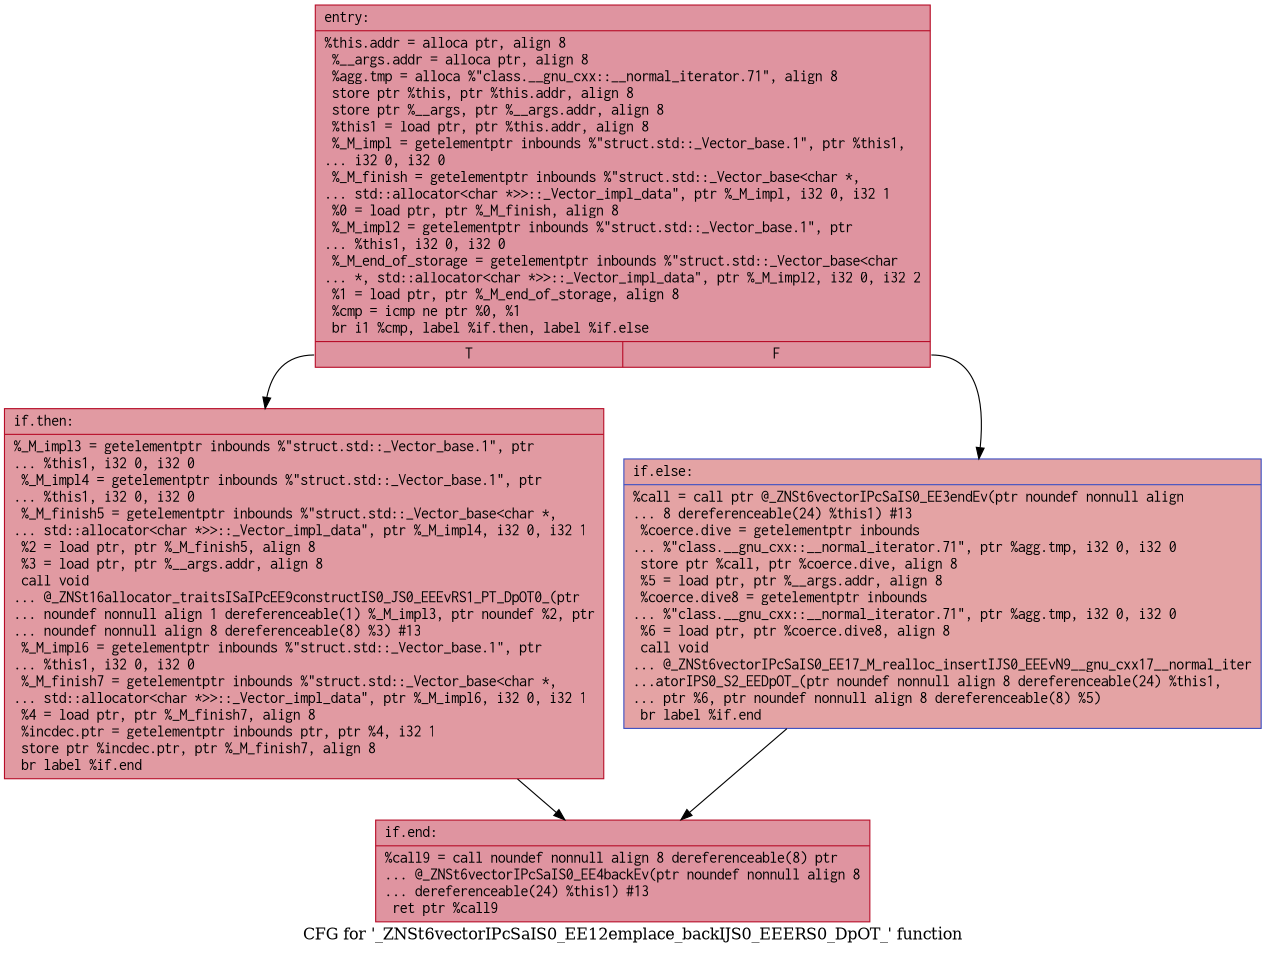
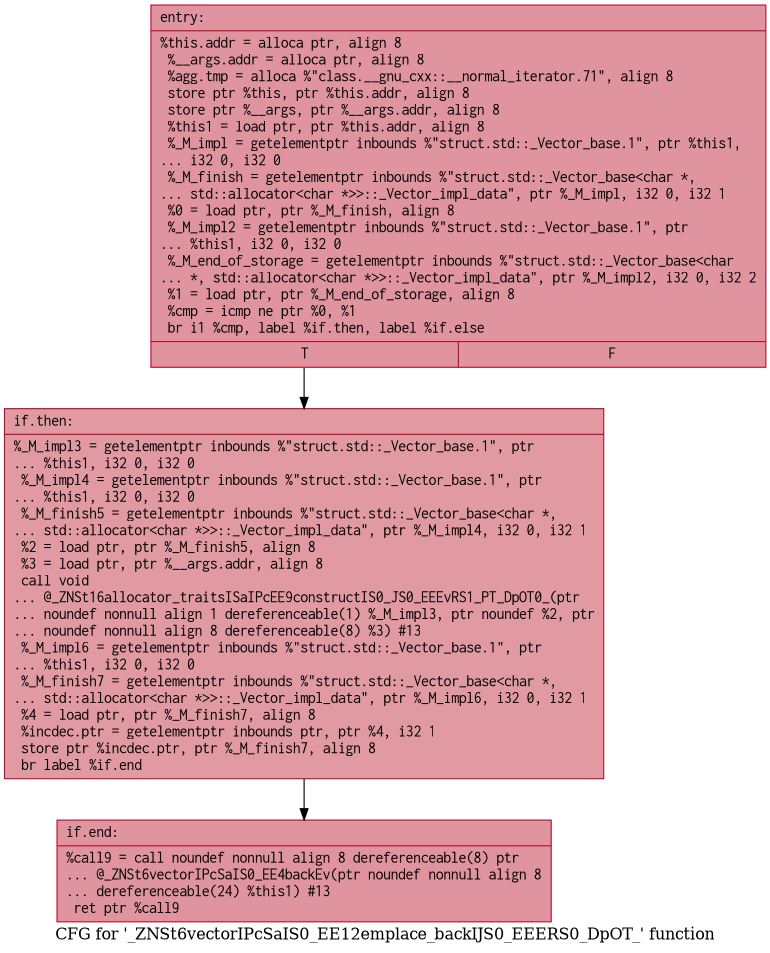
(943, 594) -> none
